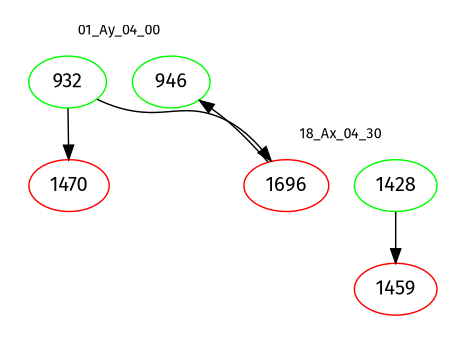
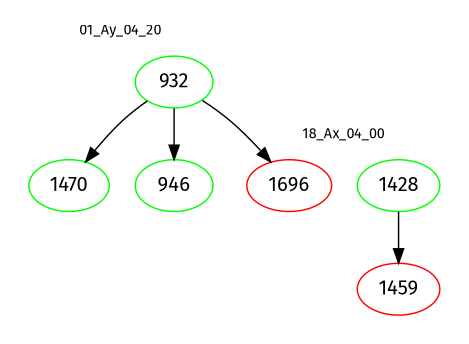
(119, 31) -> (121, 31)
(241, 134) -> (174, 127)
(341, 135) -> (344, 135)
(69, 186) -> (69, 186)
